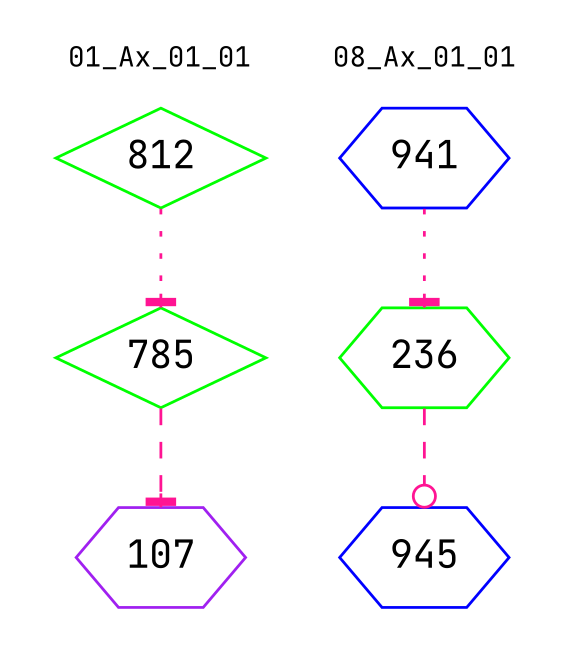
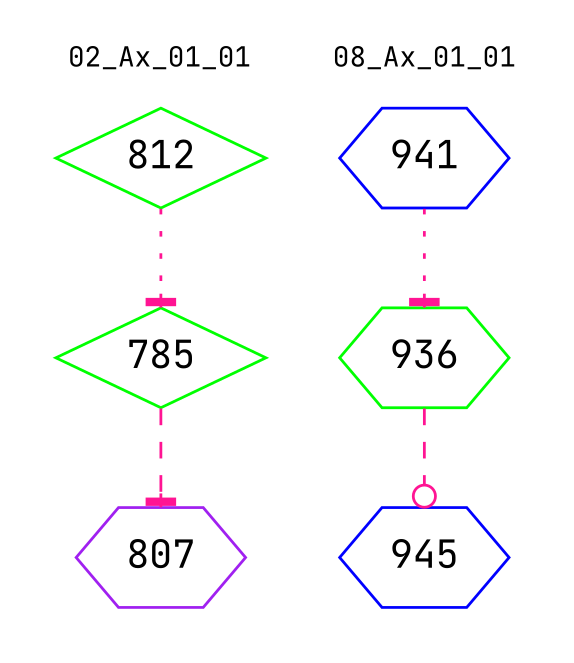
(161, 60) -> (161, 60)
(424, 358) -> (424, 358)
(161, 557) -> (161, 557)
